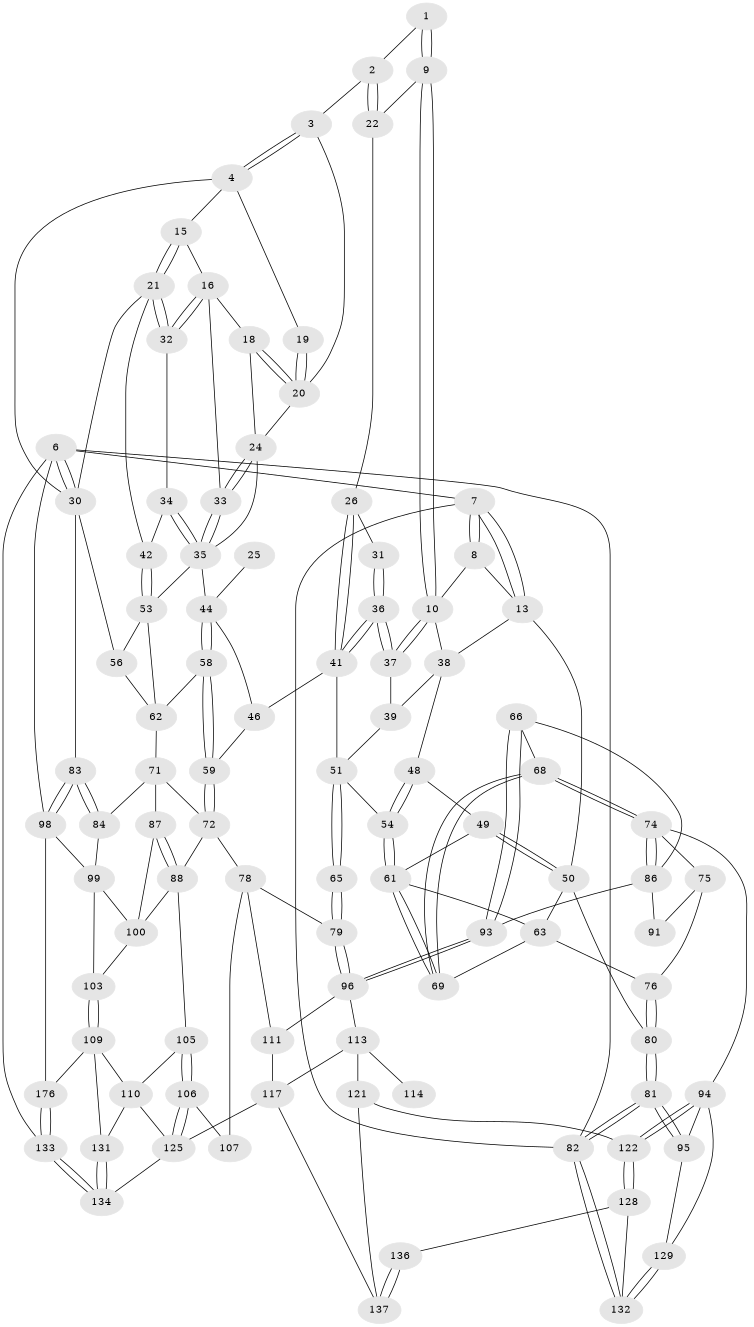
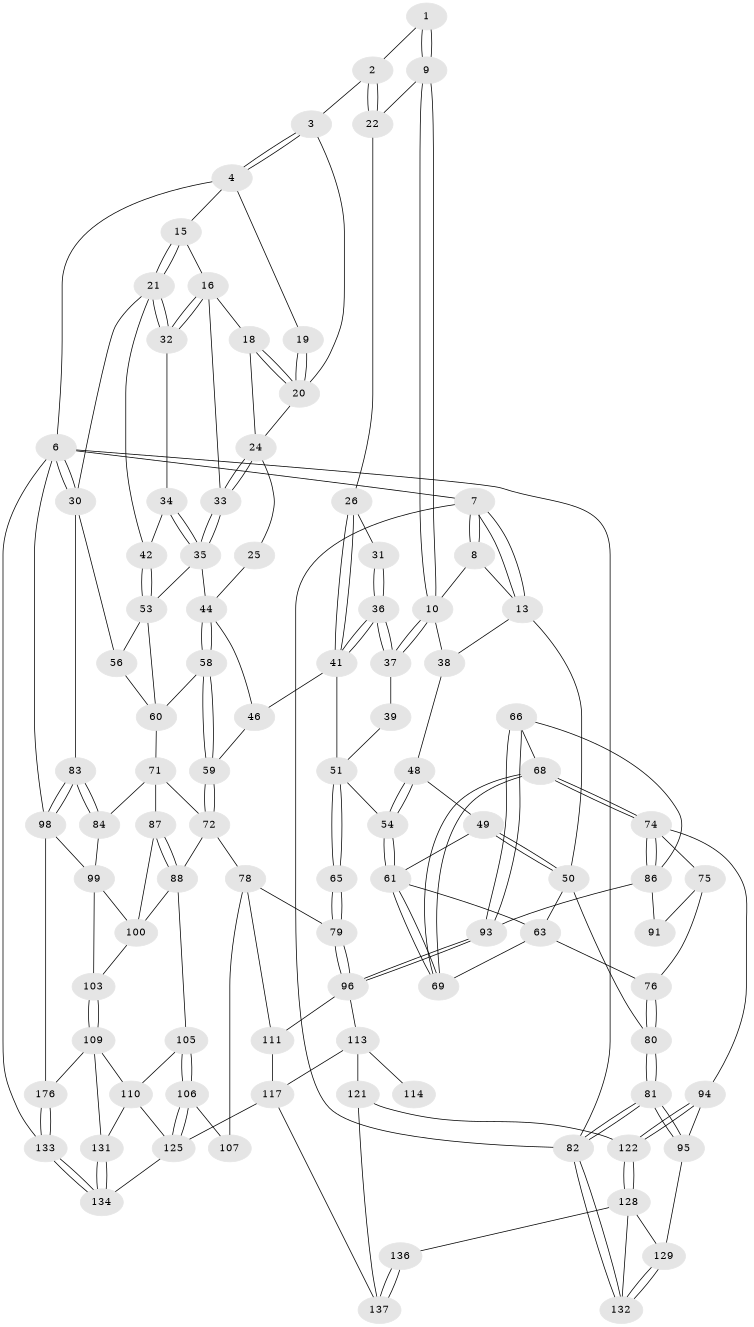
(17, 275) -> (67, 262)
(250, 511) -> (274, 502)
(418, 690) -> none
(156, 717) -> (156, 717)
(706, 1179) -> (646, 1229)
